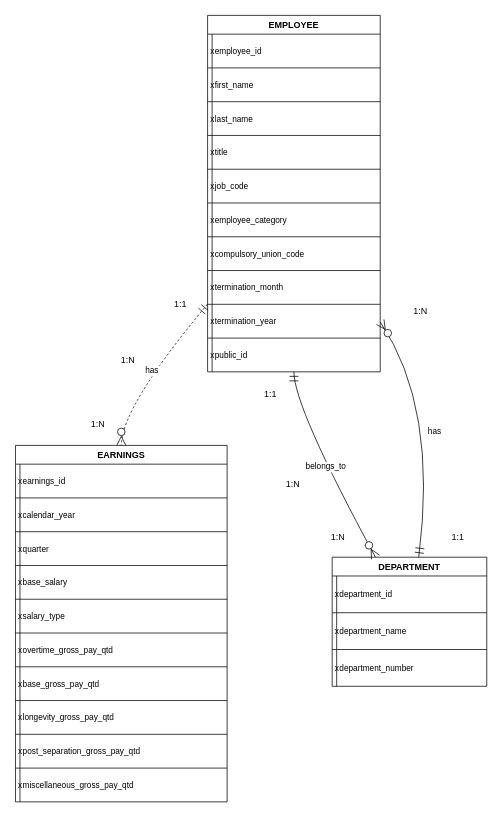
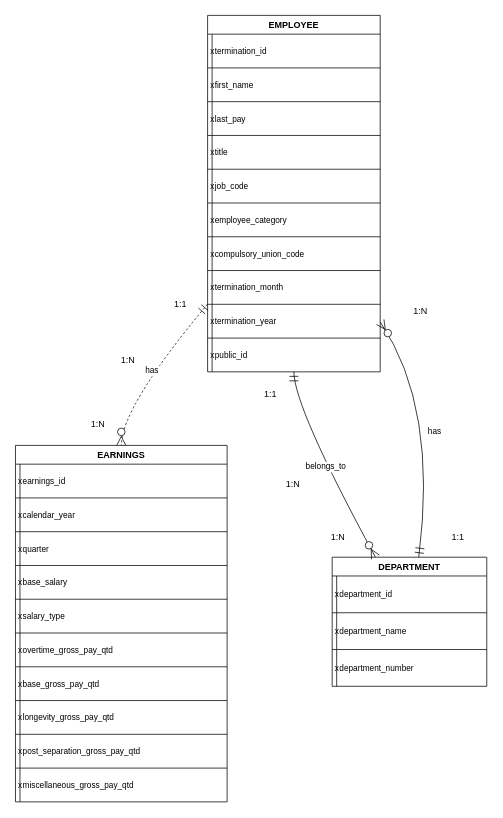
(238, 51) -> (244, 51)
(234, 119) -> (232, 119)
